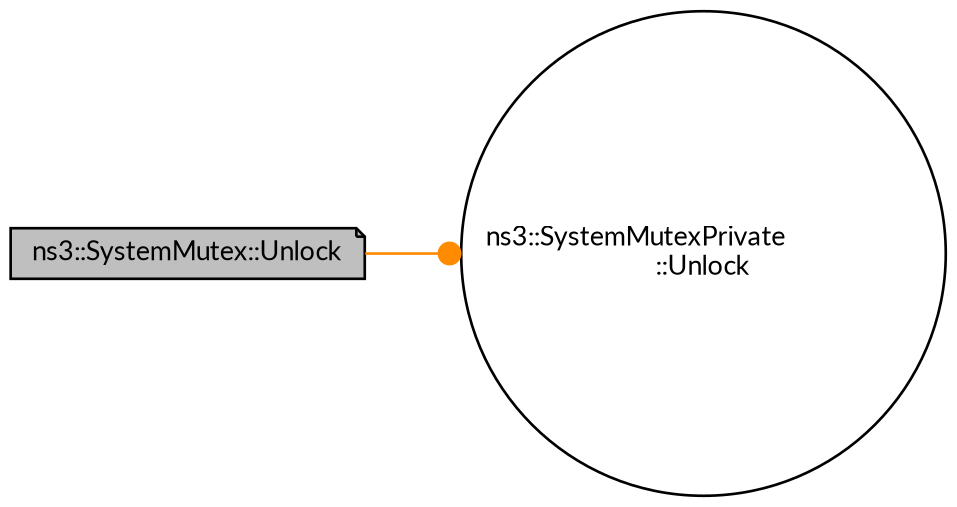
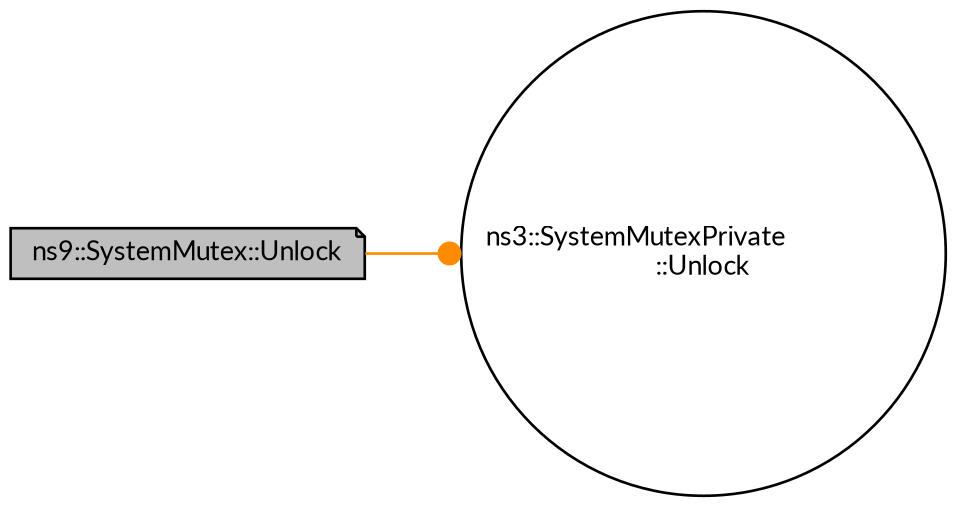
(188, 253) -> (188, 253)
